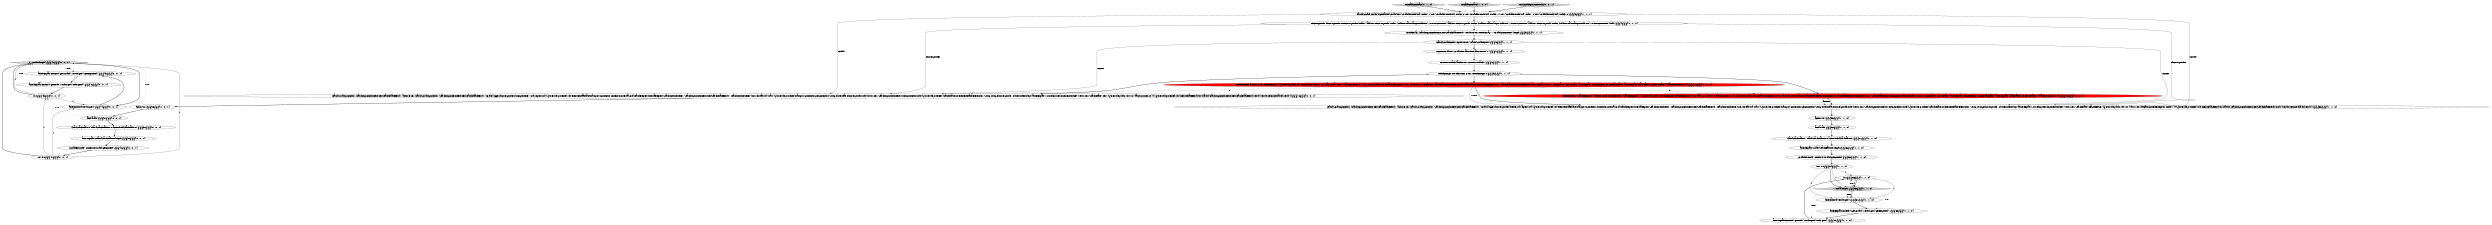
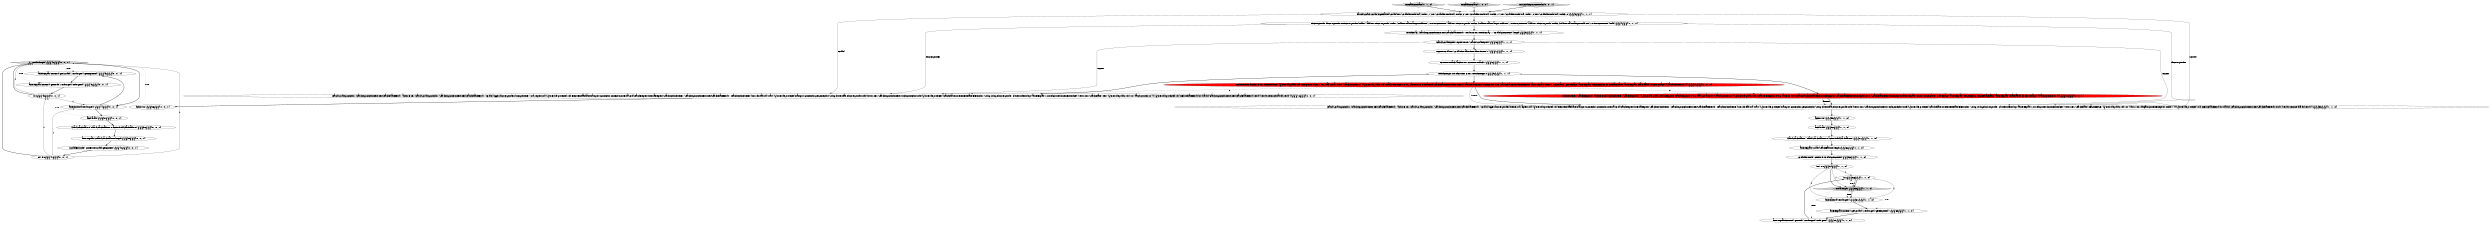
(129, 112) -> (98, 112)
